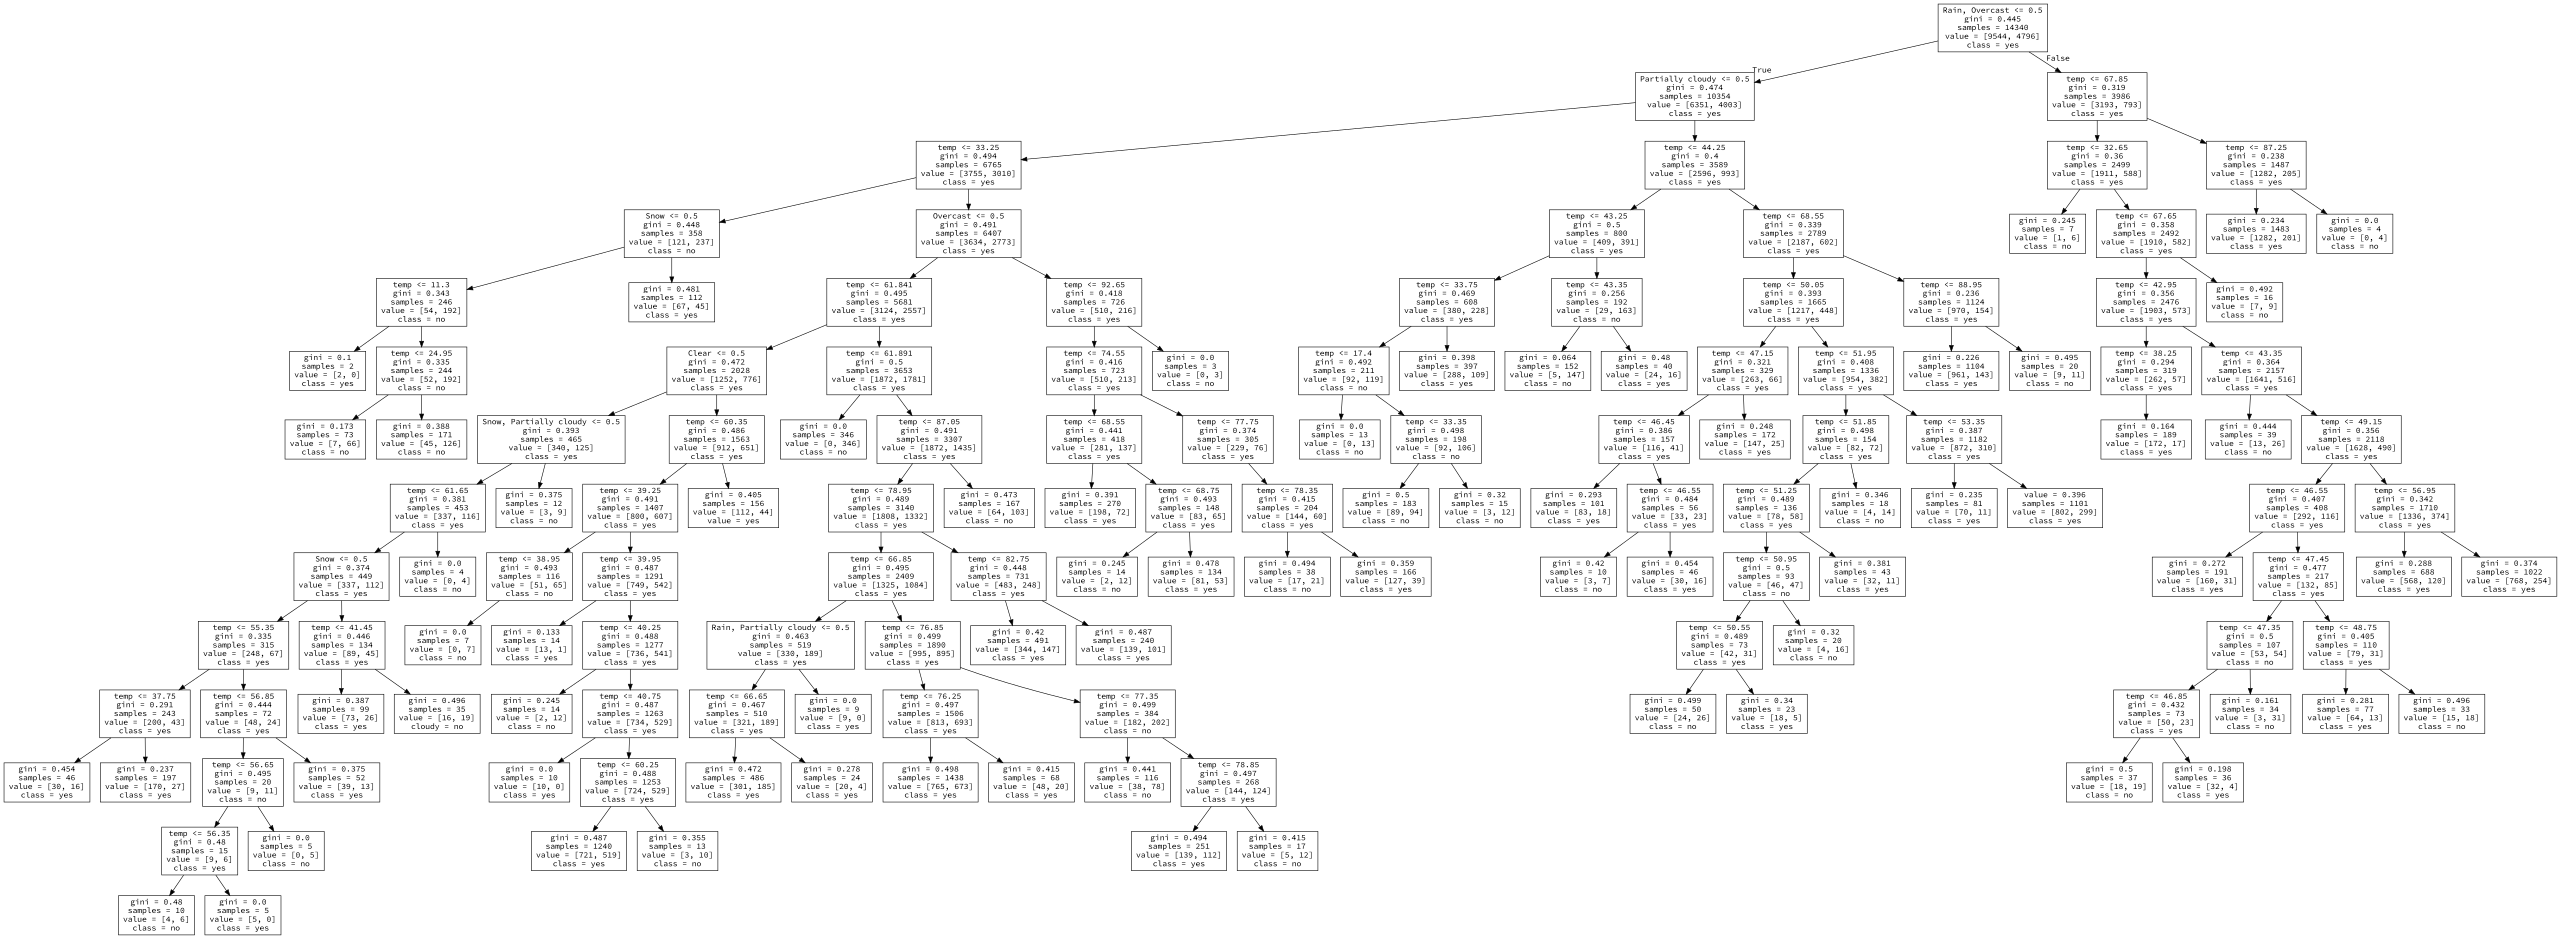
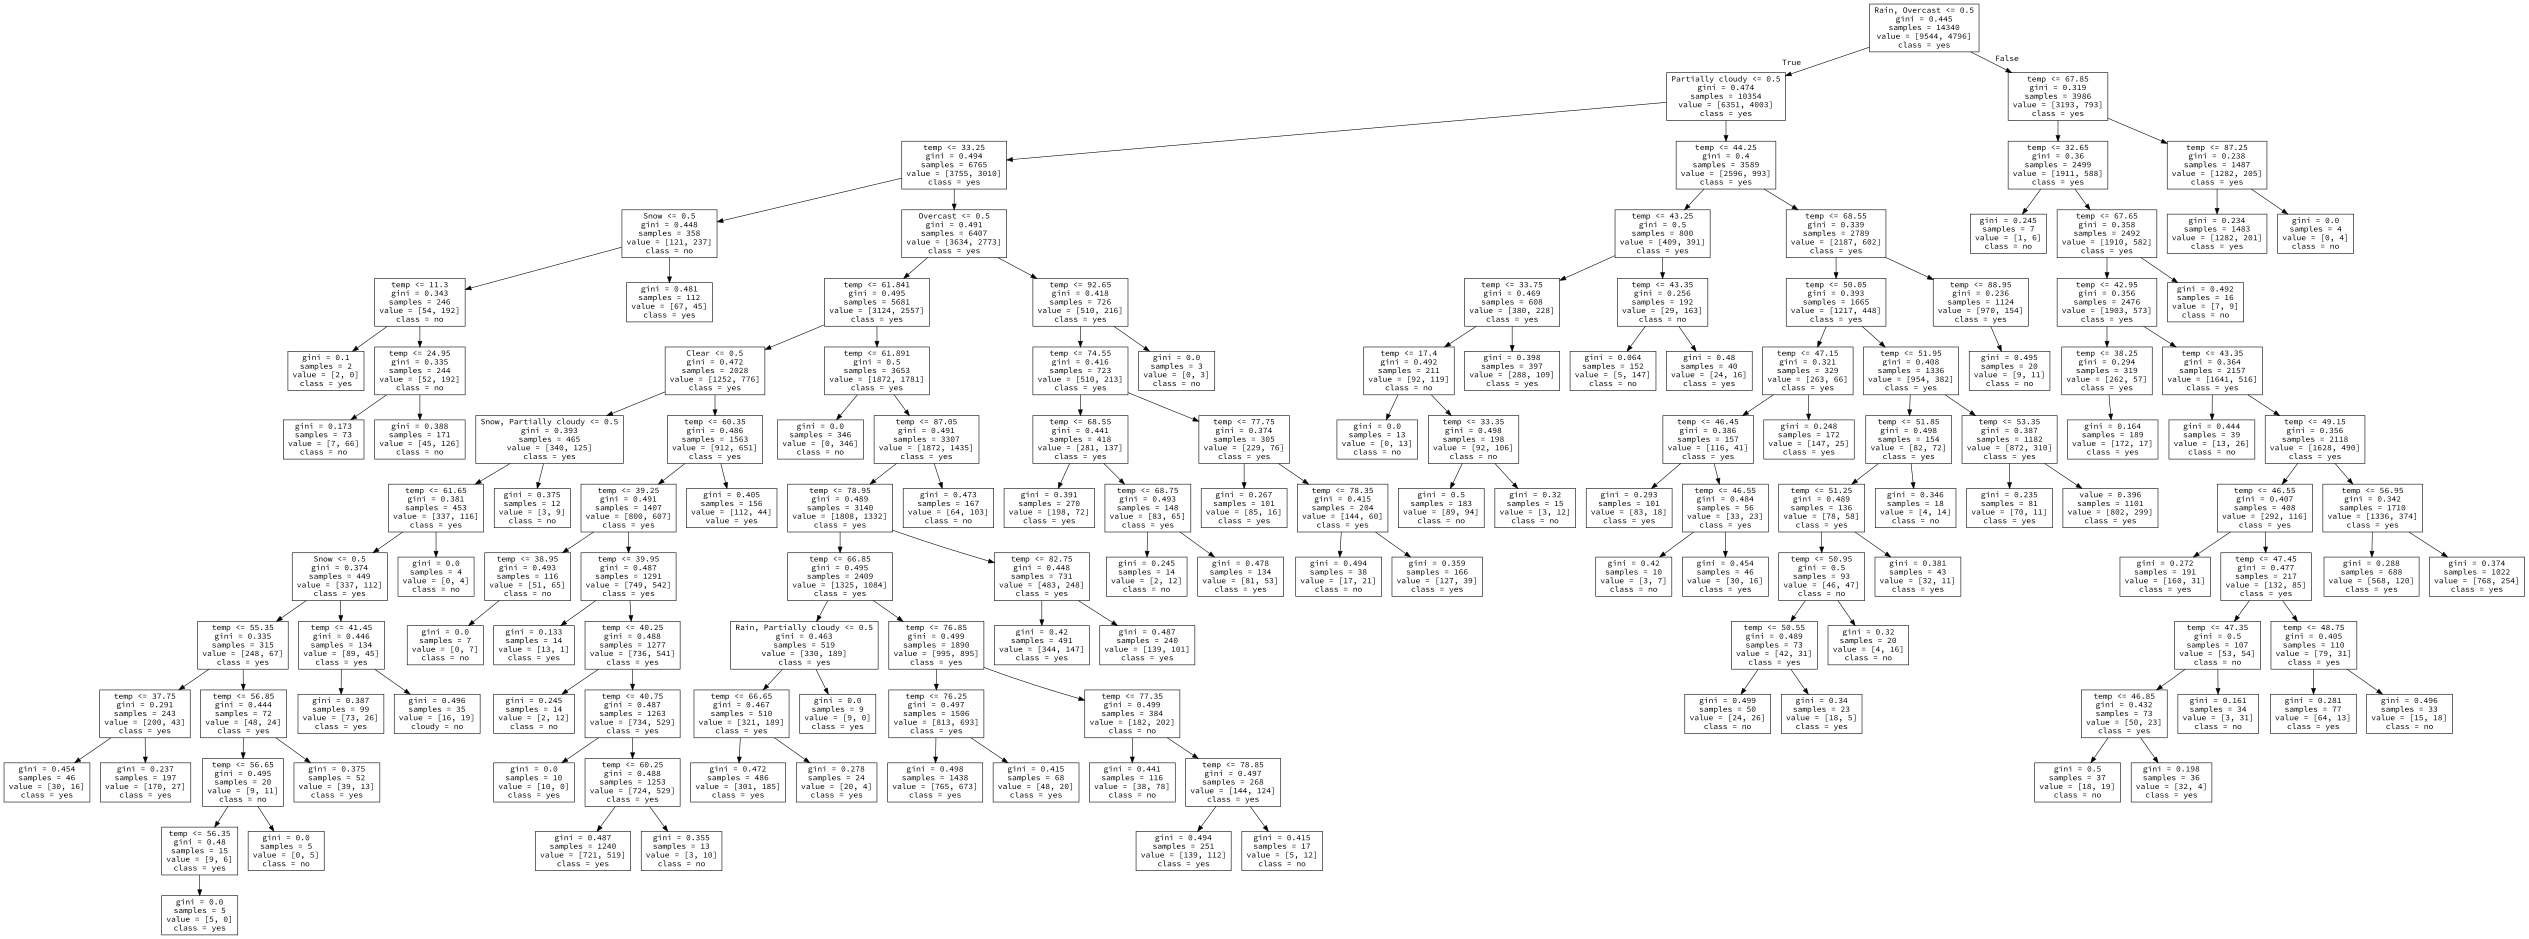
(1951, 371) -> none
none -> (1244, 508)
(156, 915) -> none
